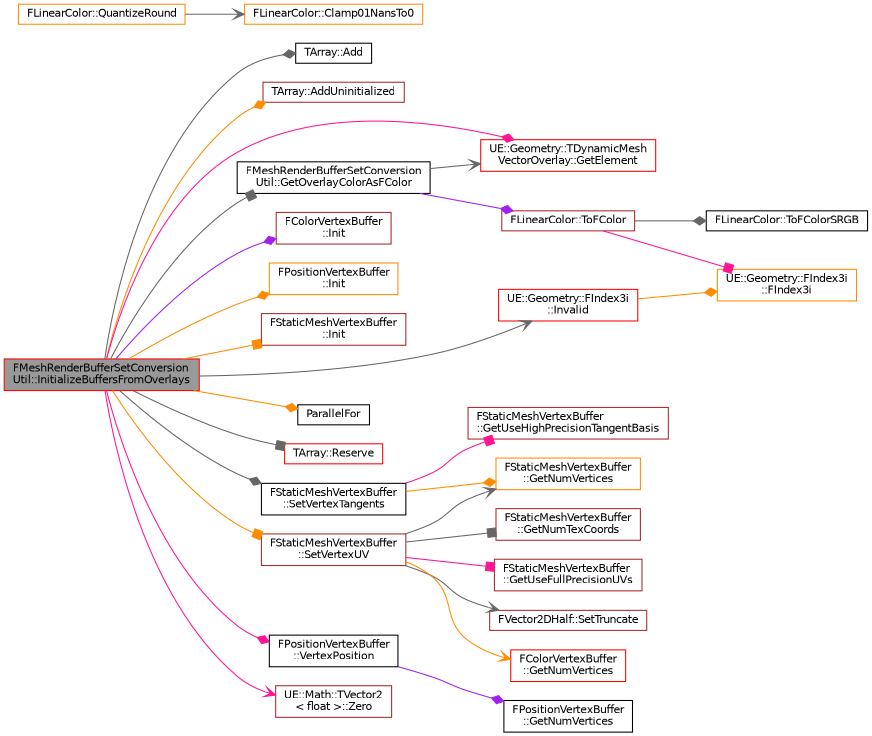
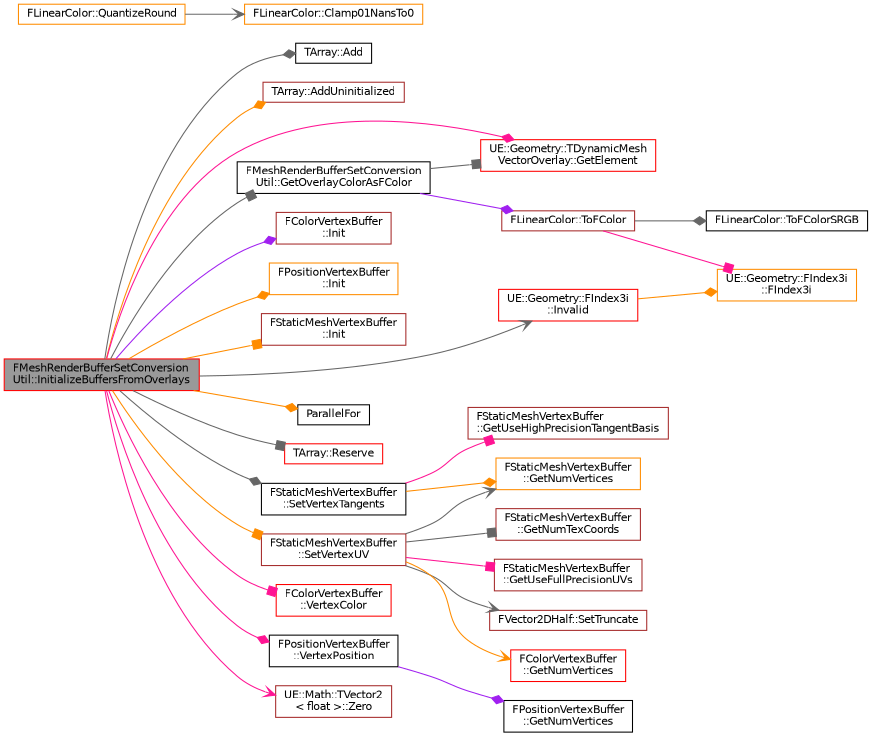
(450, 167) -> (450, 167)
none -> (334, 600)
